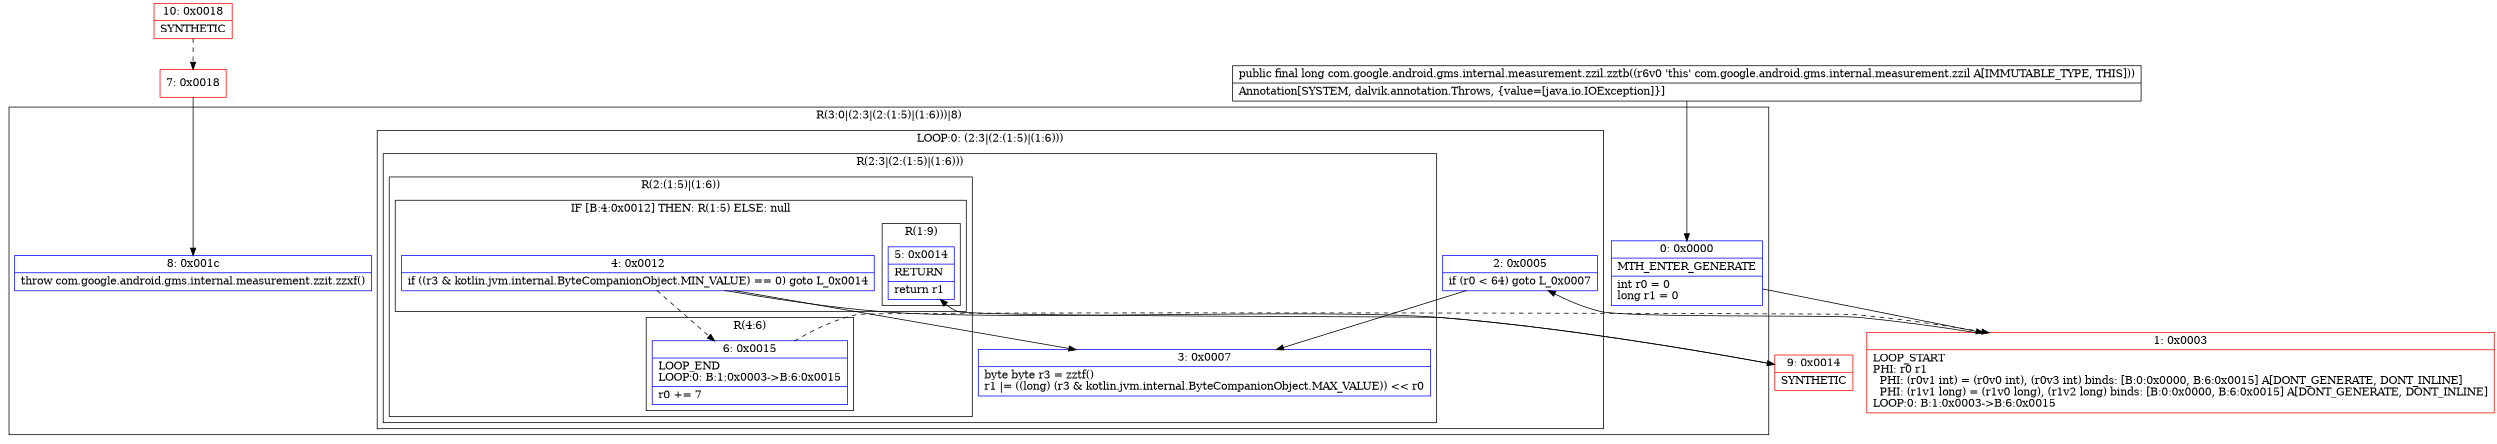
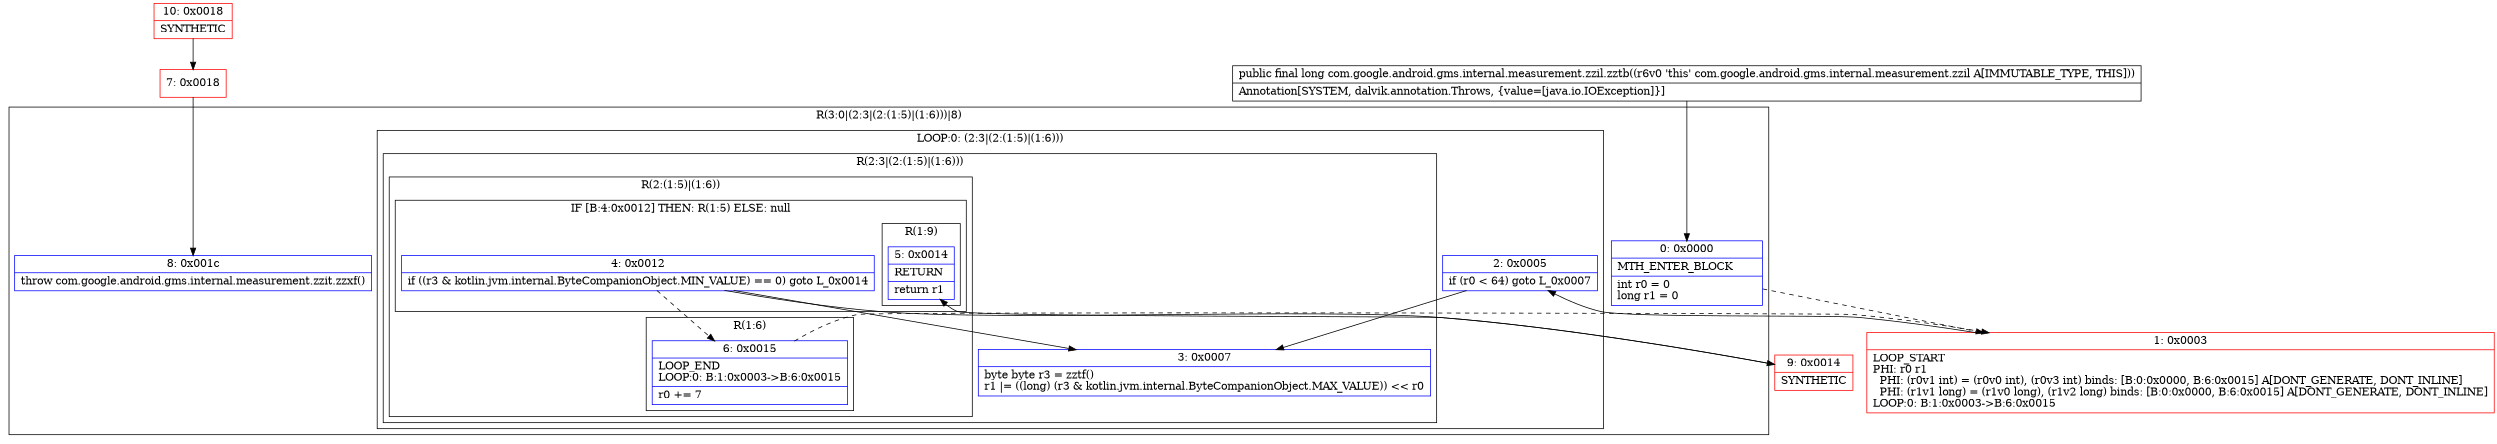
(193, 50) -> (193, 50)
(1687, 267) -> (1675, 267)
(1869, 310) -> (1869, 310)
(750, 326) -> (750, 326)
